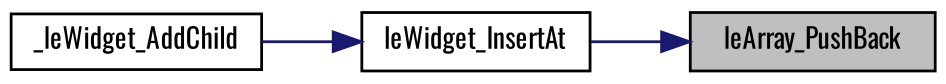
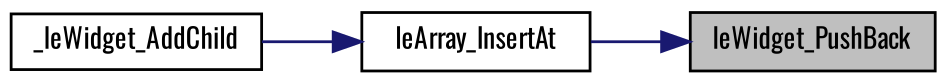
(476, 42) -> (476, 42)
(813, 42) -> (813, 42)
